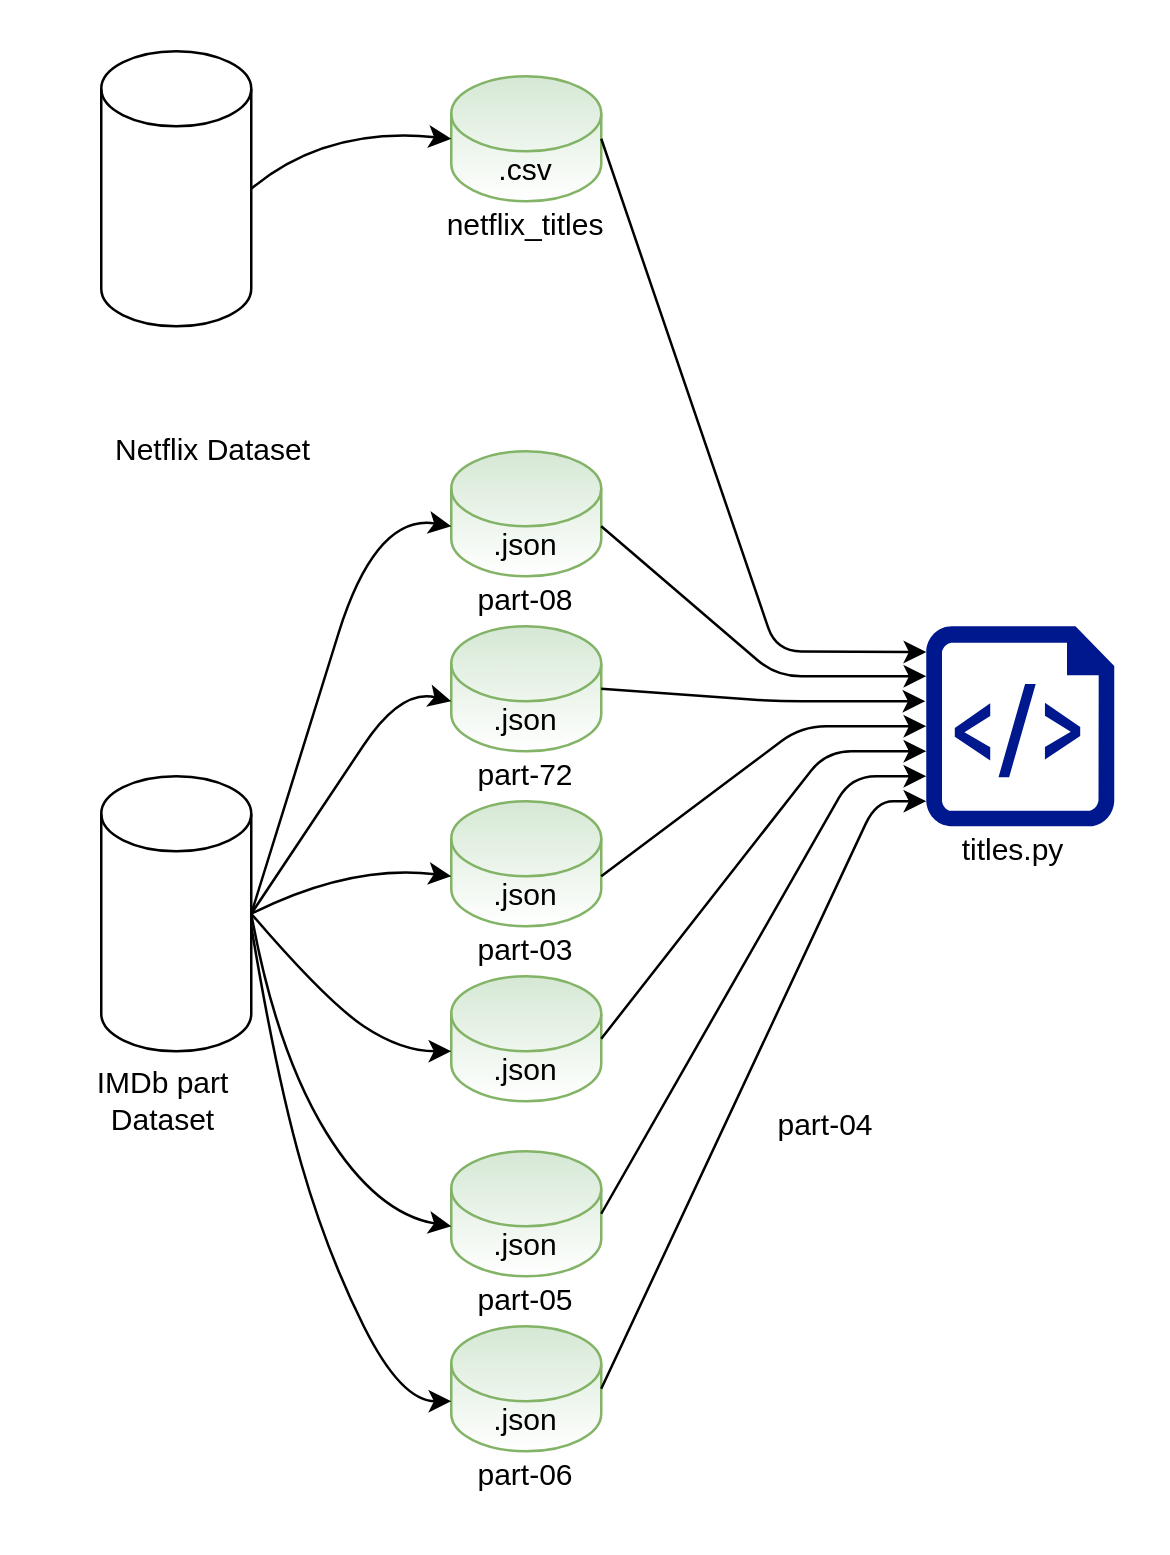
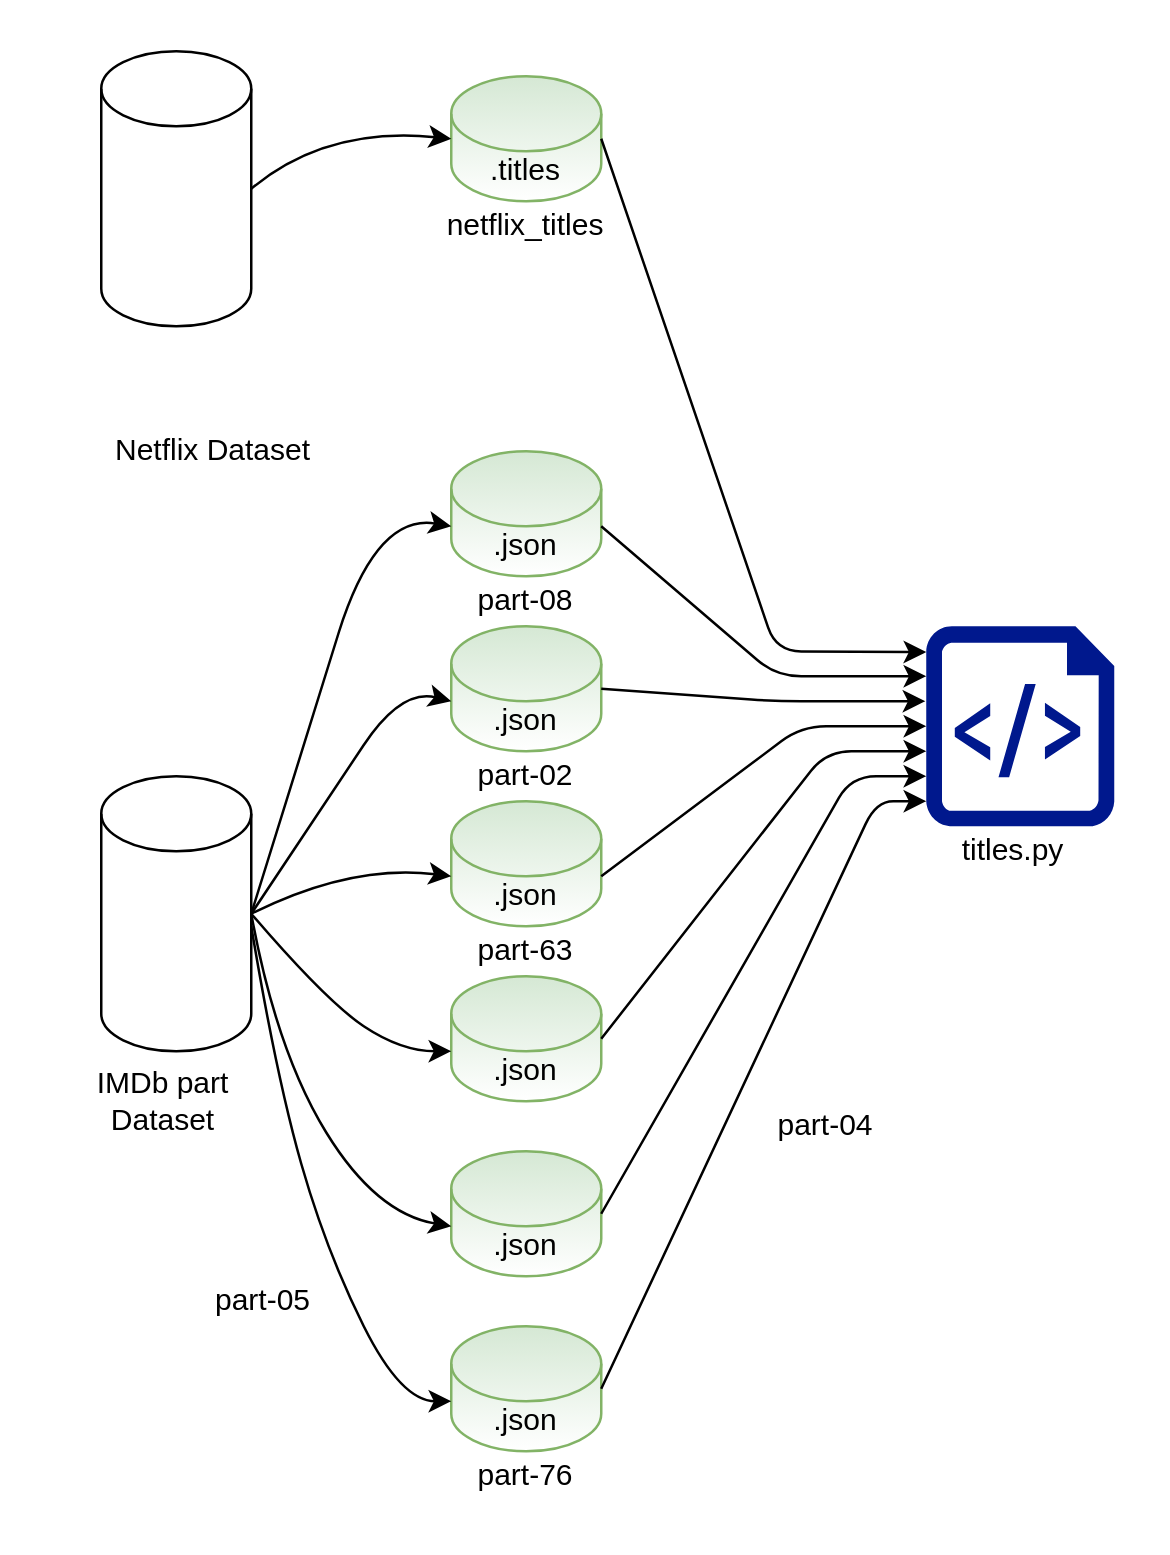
(526, 171) -> (526, 171)
(526, 776) -> (526, 776)
(526, 951) -> (526, 951)
(526, 1301) -> (264, 1301)
(526, 1476) -> (526, 1476)
